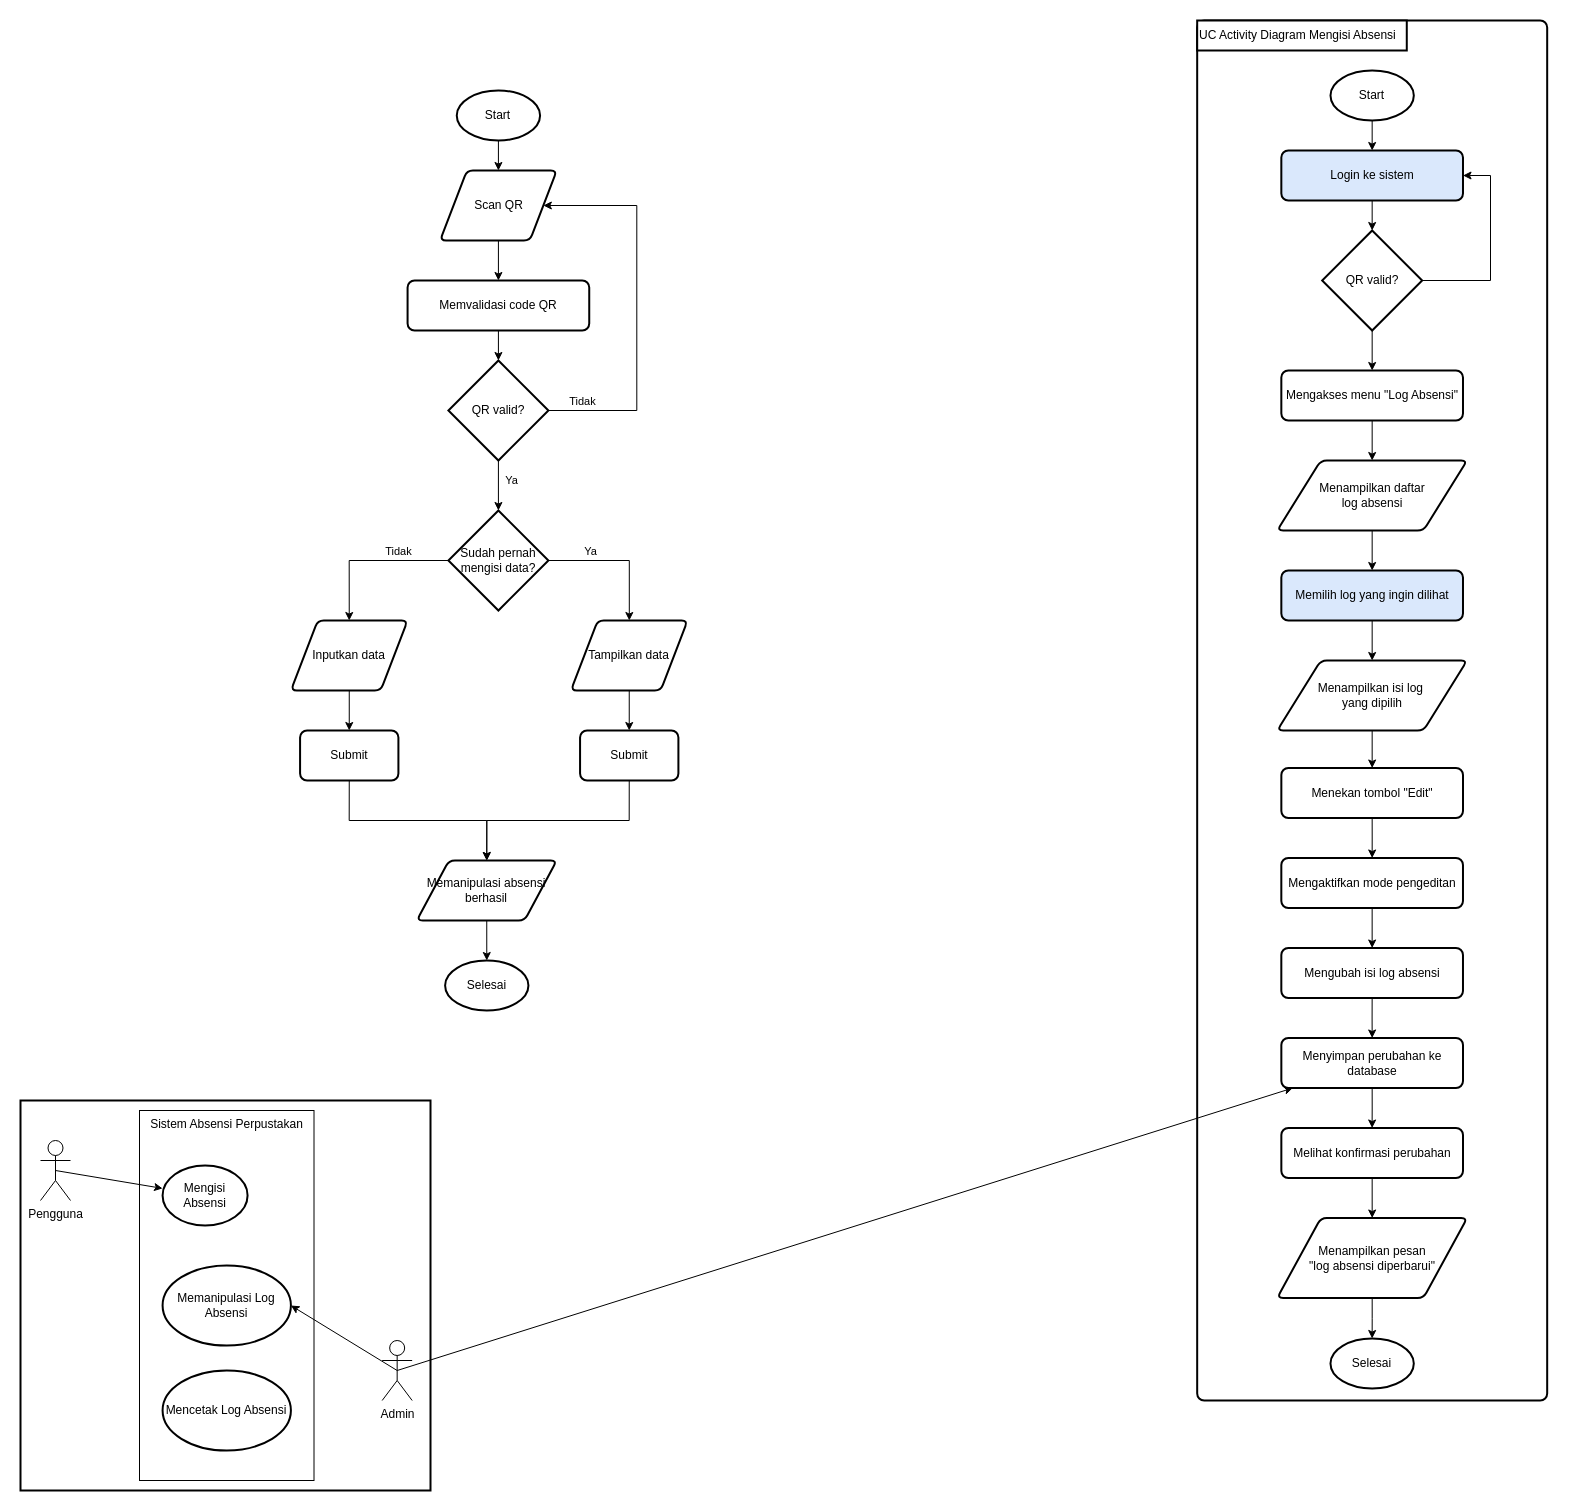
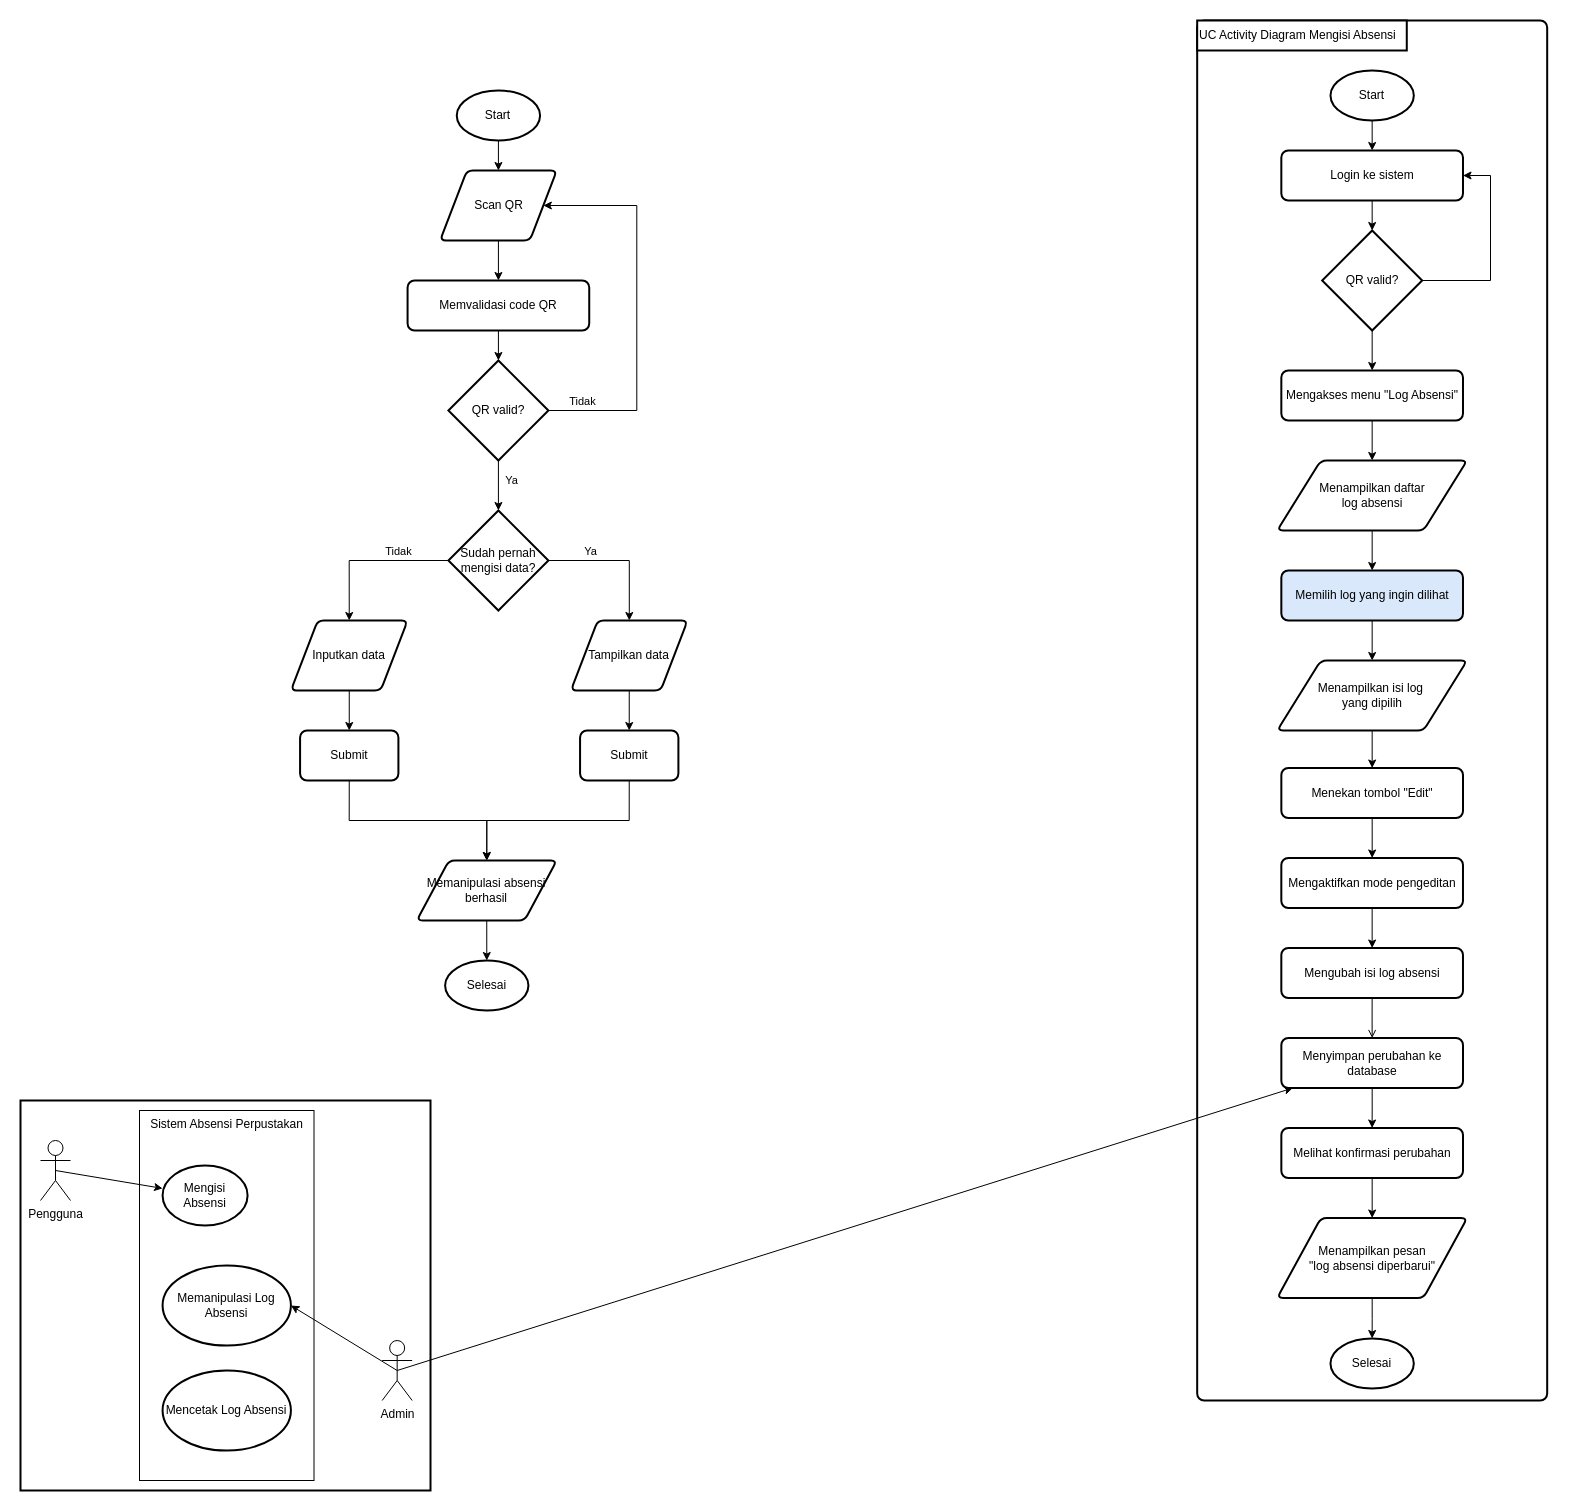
(1372, 176) -> (1372, 176)
(1372, 1030) -> (1372, 1032)
